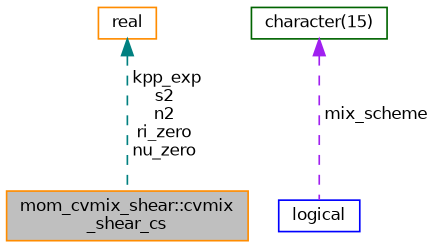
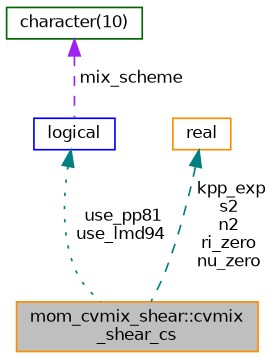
(319, 23) -> (74, 23)
none -> (67, 239)
